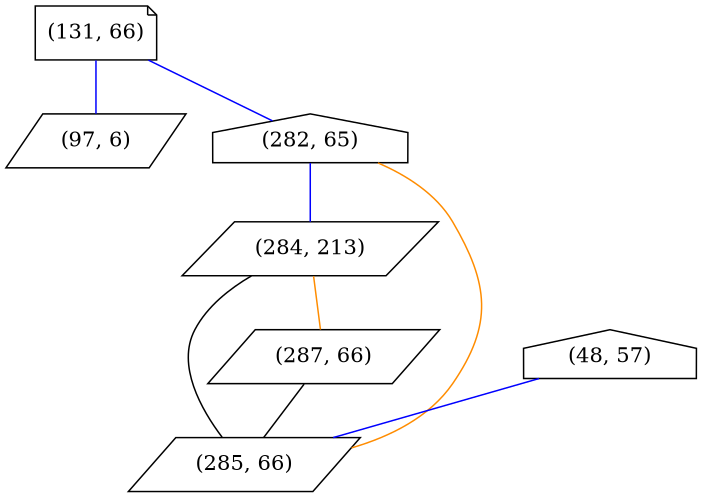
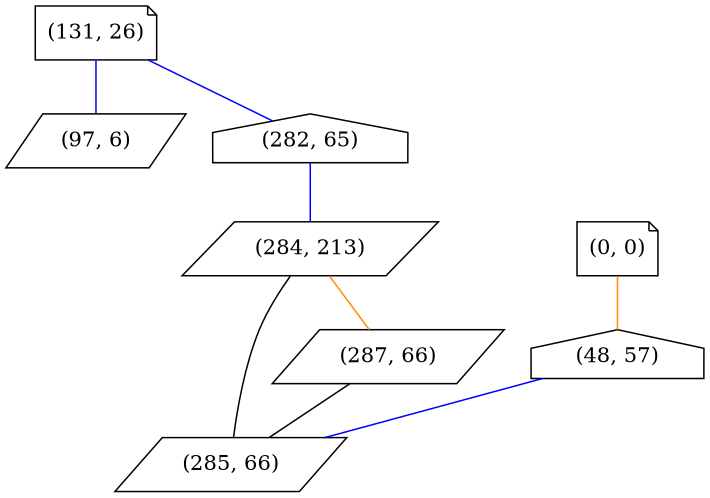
(96, 33) -> (96, 33)
none -> (617, 249)
(481, 316) -> none
